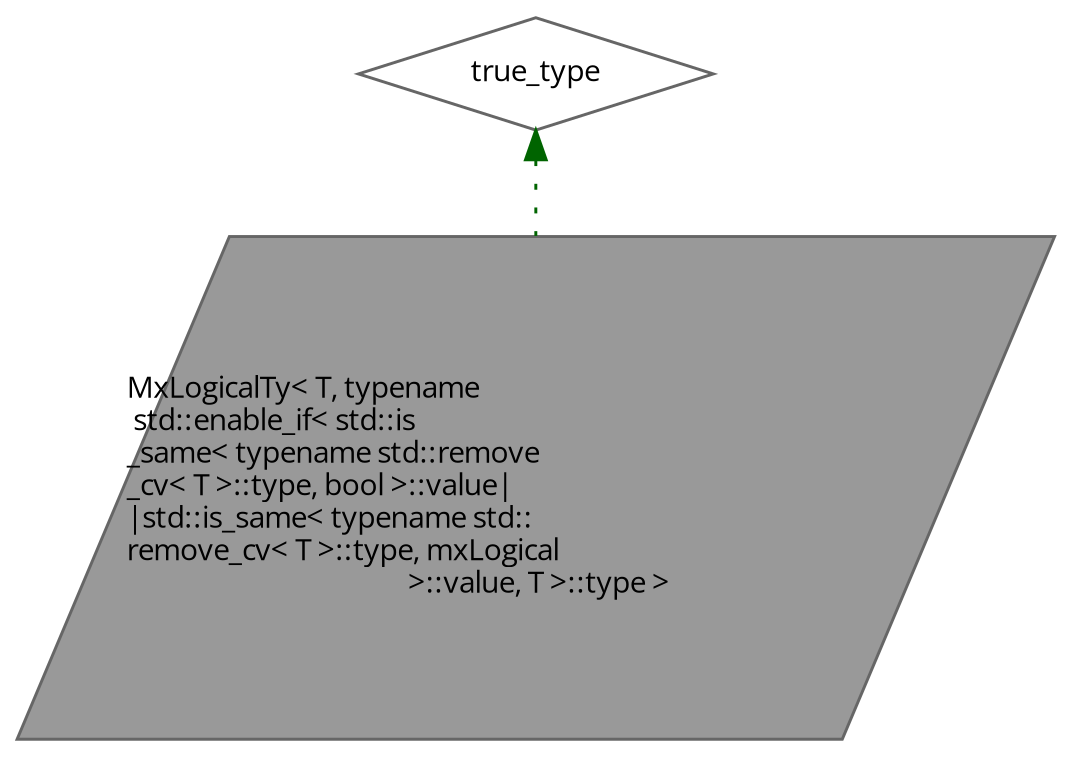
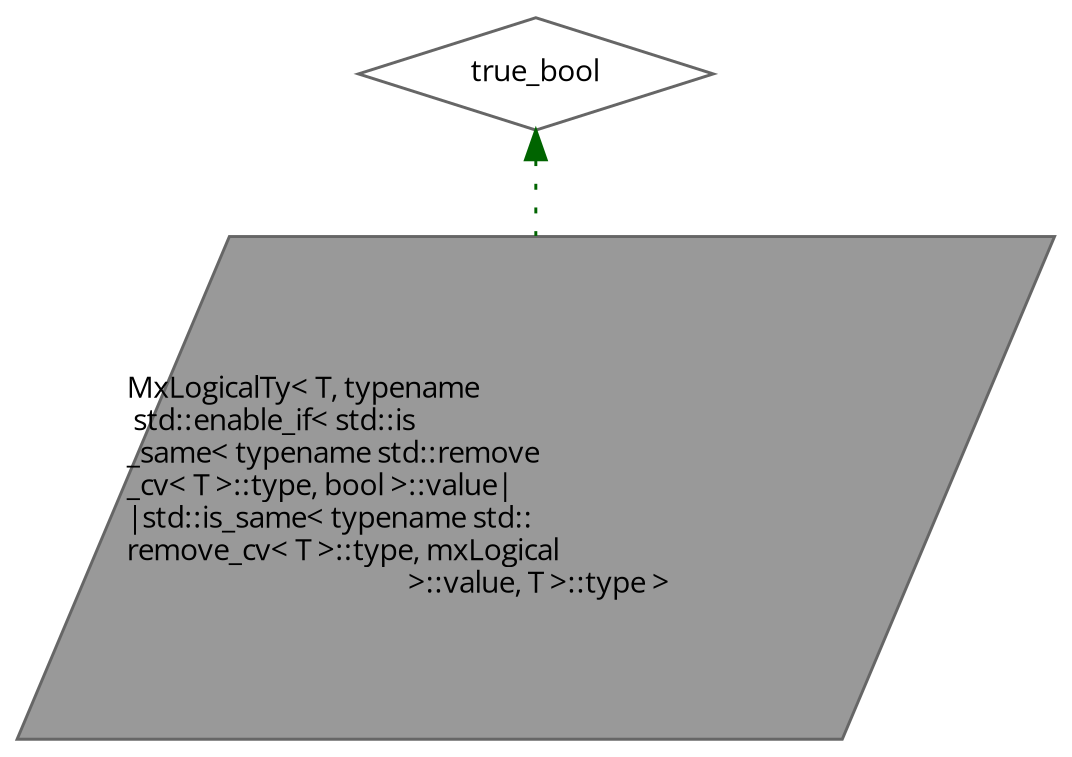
(536, 74) -> (536, 74)
